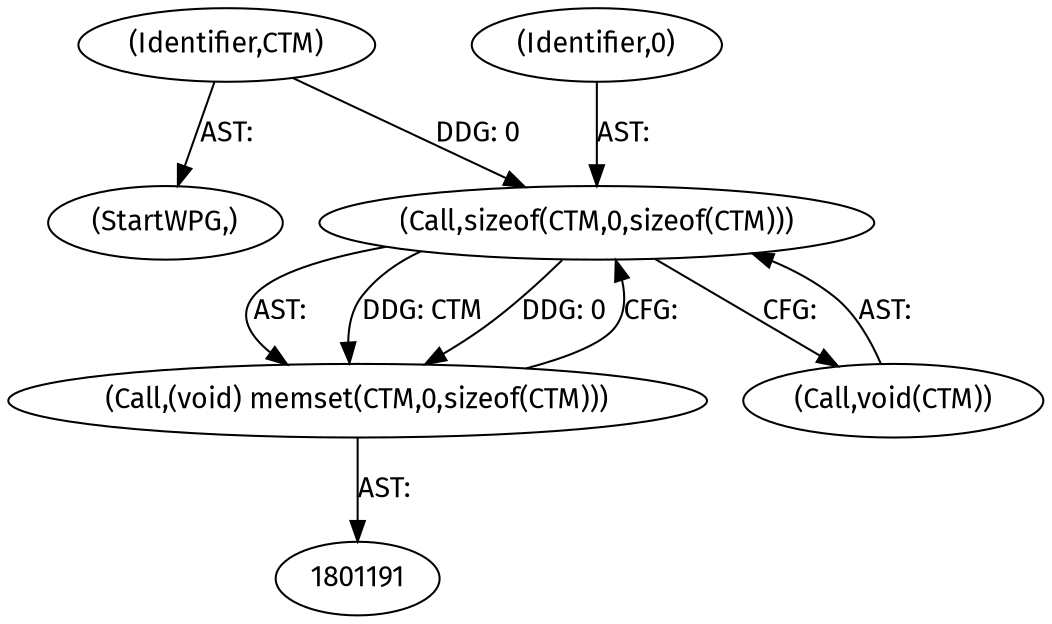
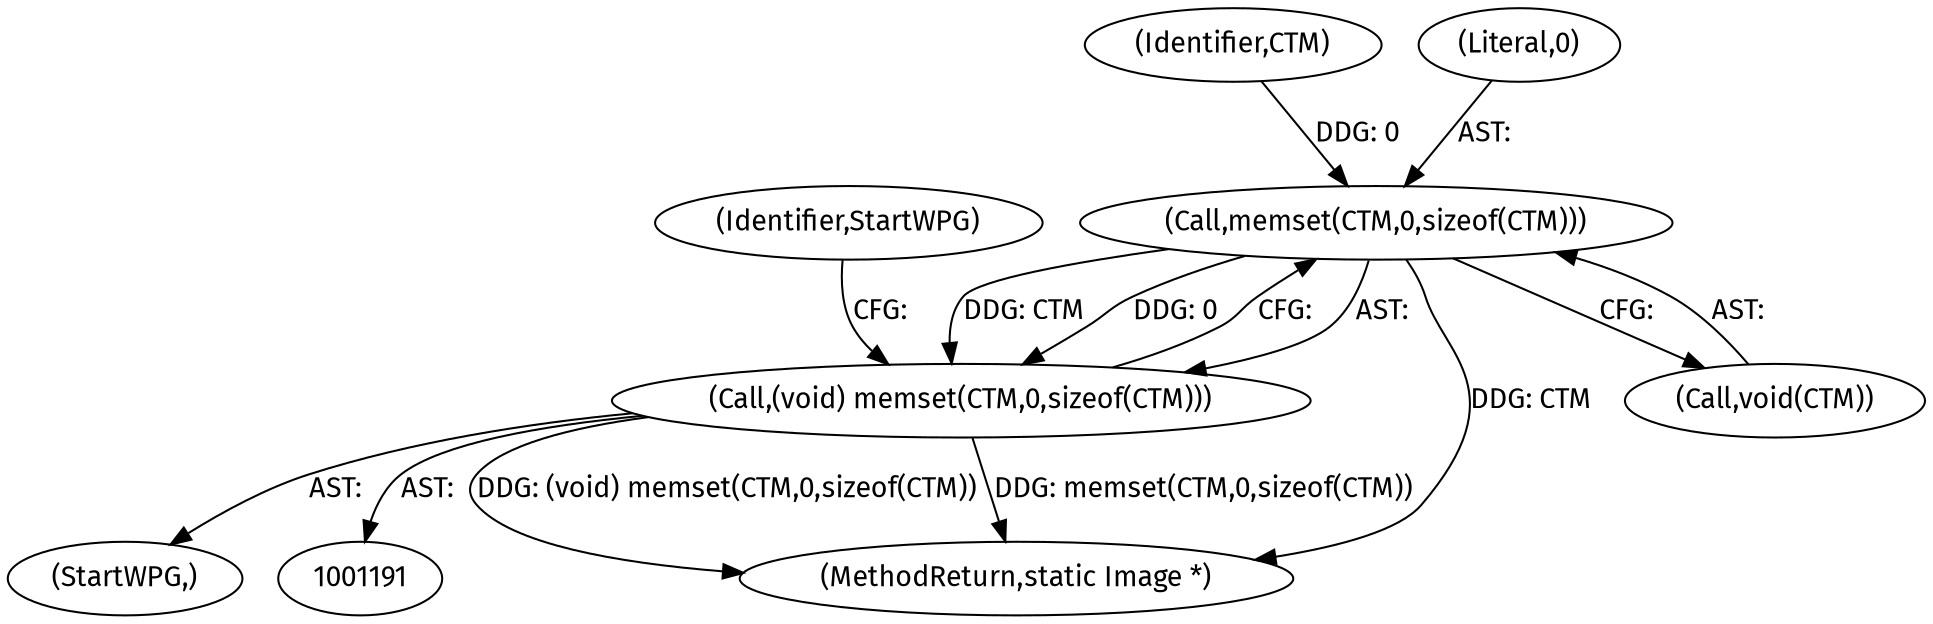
(597, 45) -> (1519, 45)
(200, 124) -> (403, 449)
(597, 223) -> (1376, 223)
none -> (849, 223)
(358, 579) -> (360, 579)
none -> (1016, 579)
